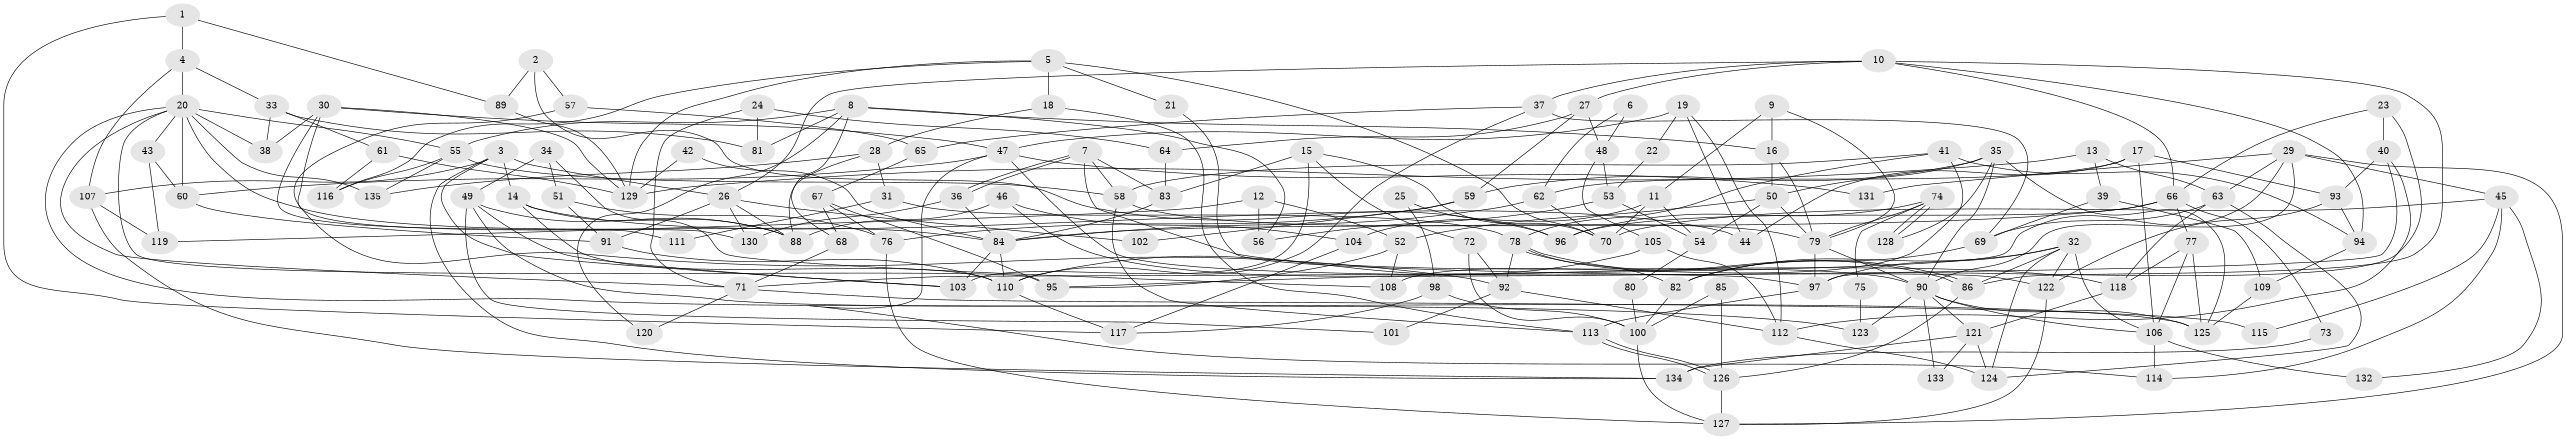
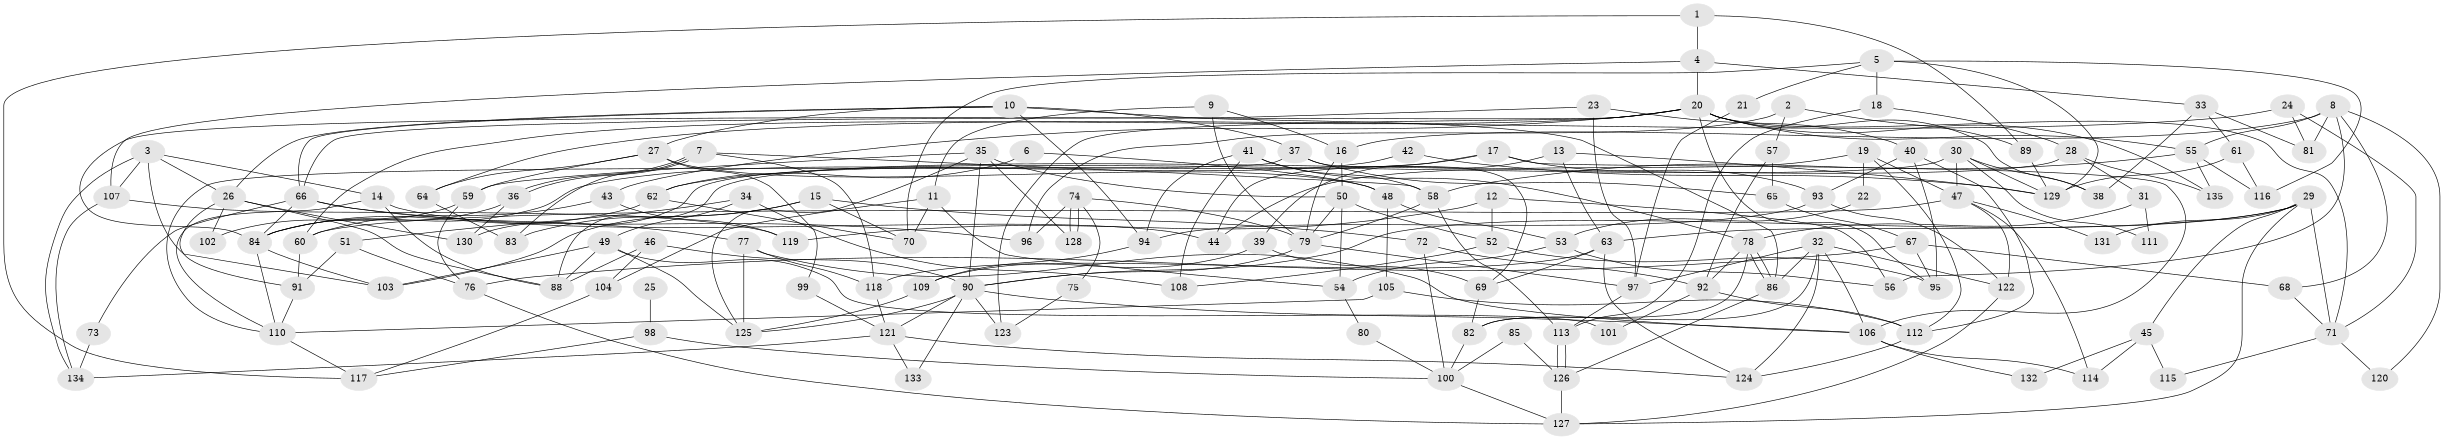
(2051, 209) -> none
(1481, 219) -> none
(1064, 230) -> none
none -> (803, 288)
